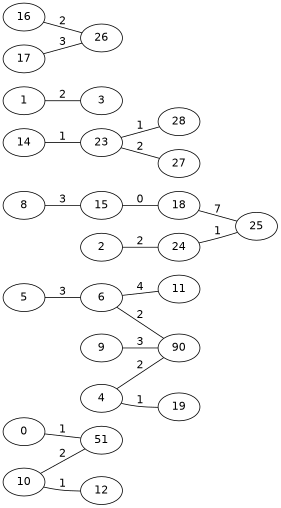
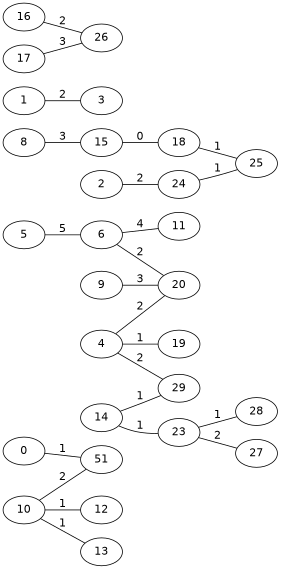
(218, 210) -> (218, 147)
(63, 292) -> (63, 229)
(179, 348) -> (179, 285)
none -> (179, 388)
none -> (102, 552)
